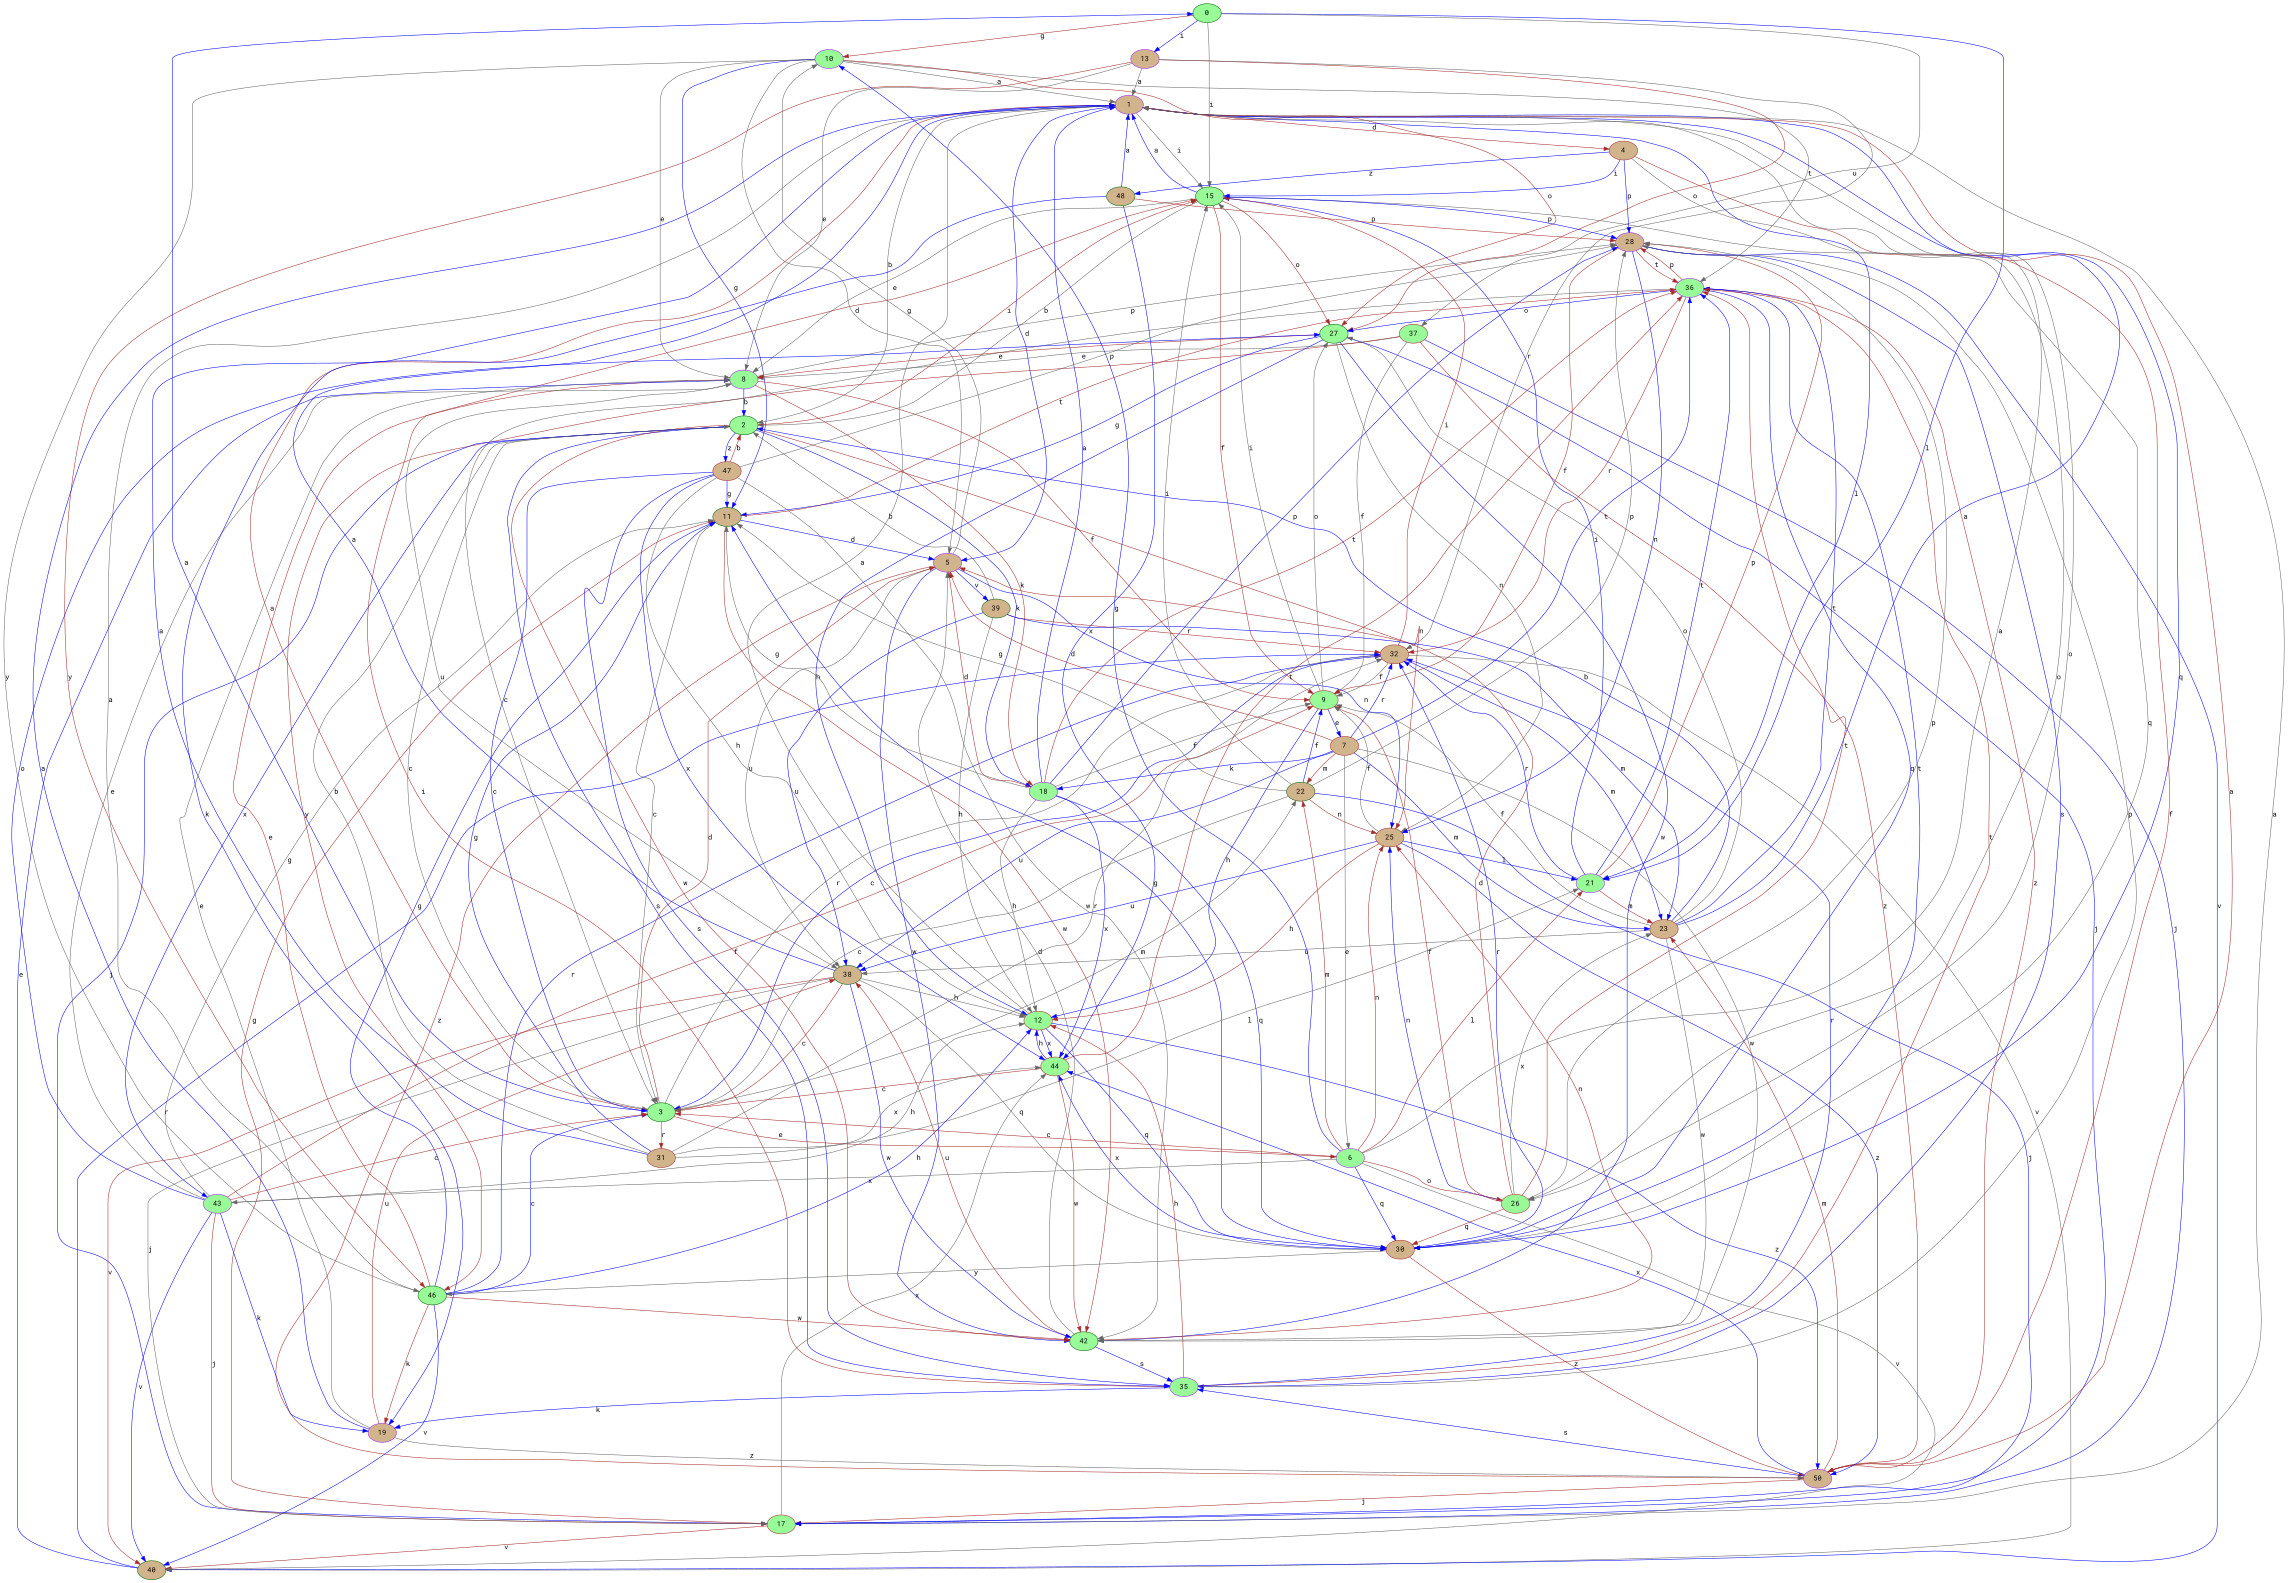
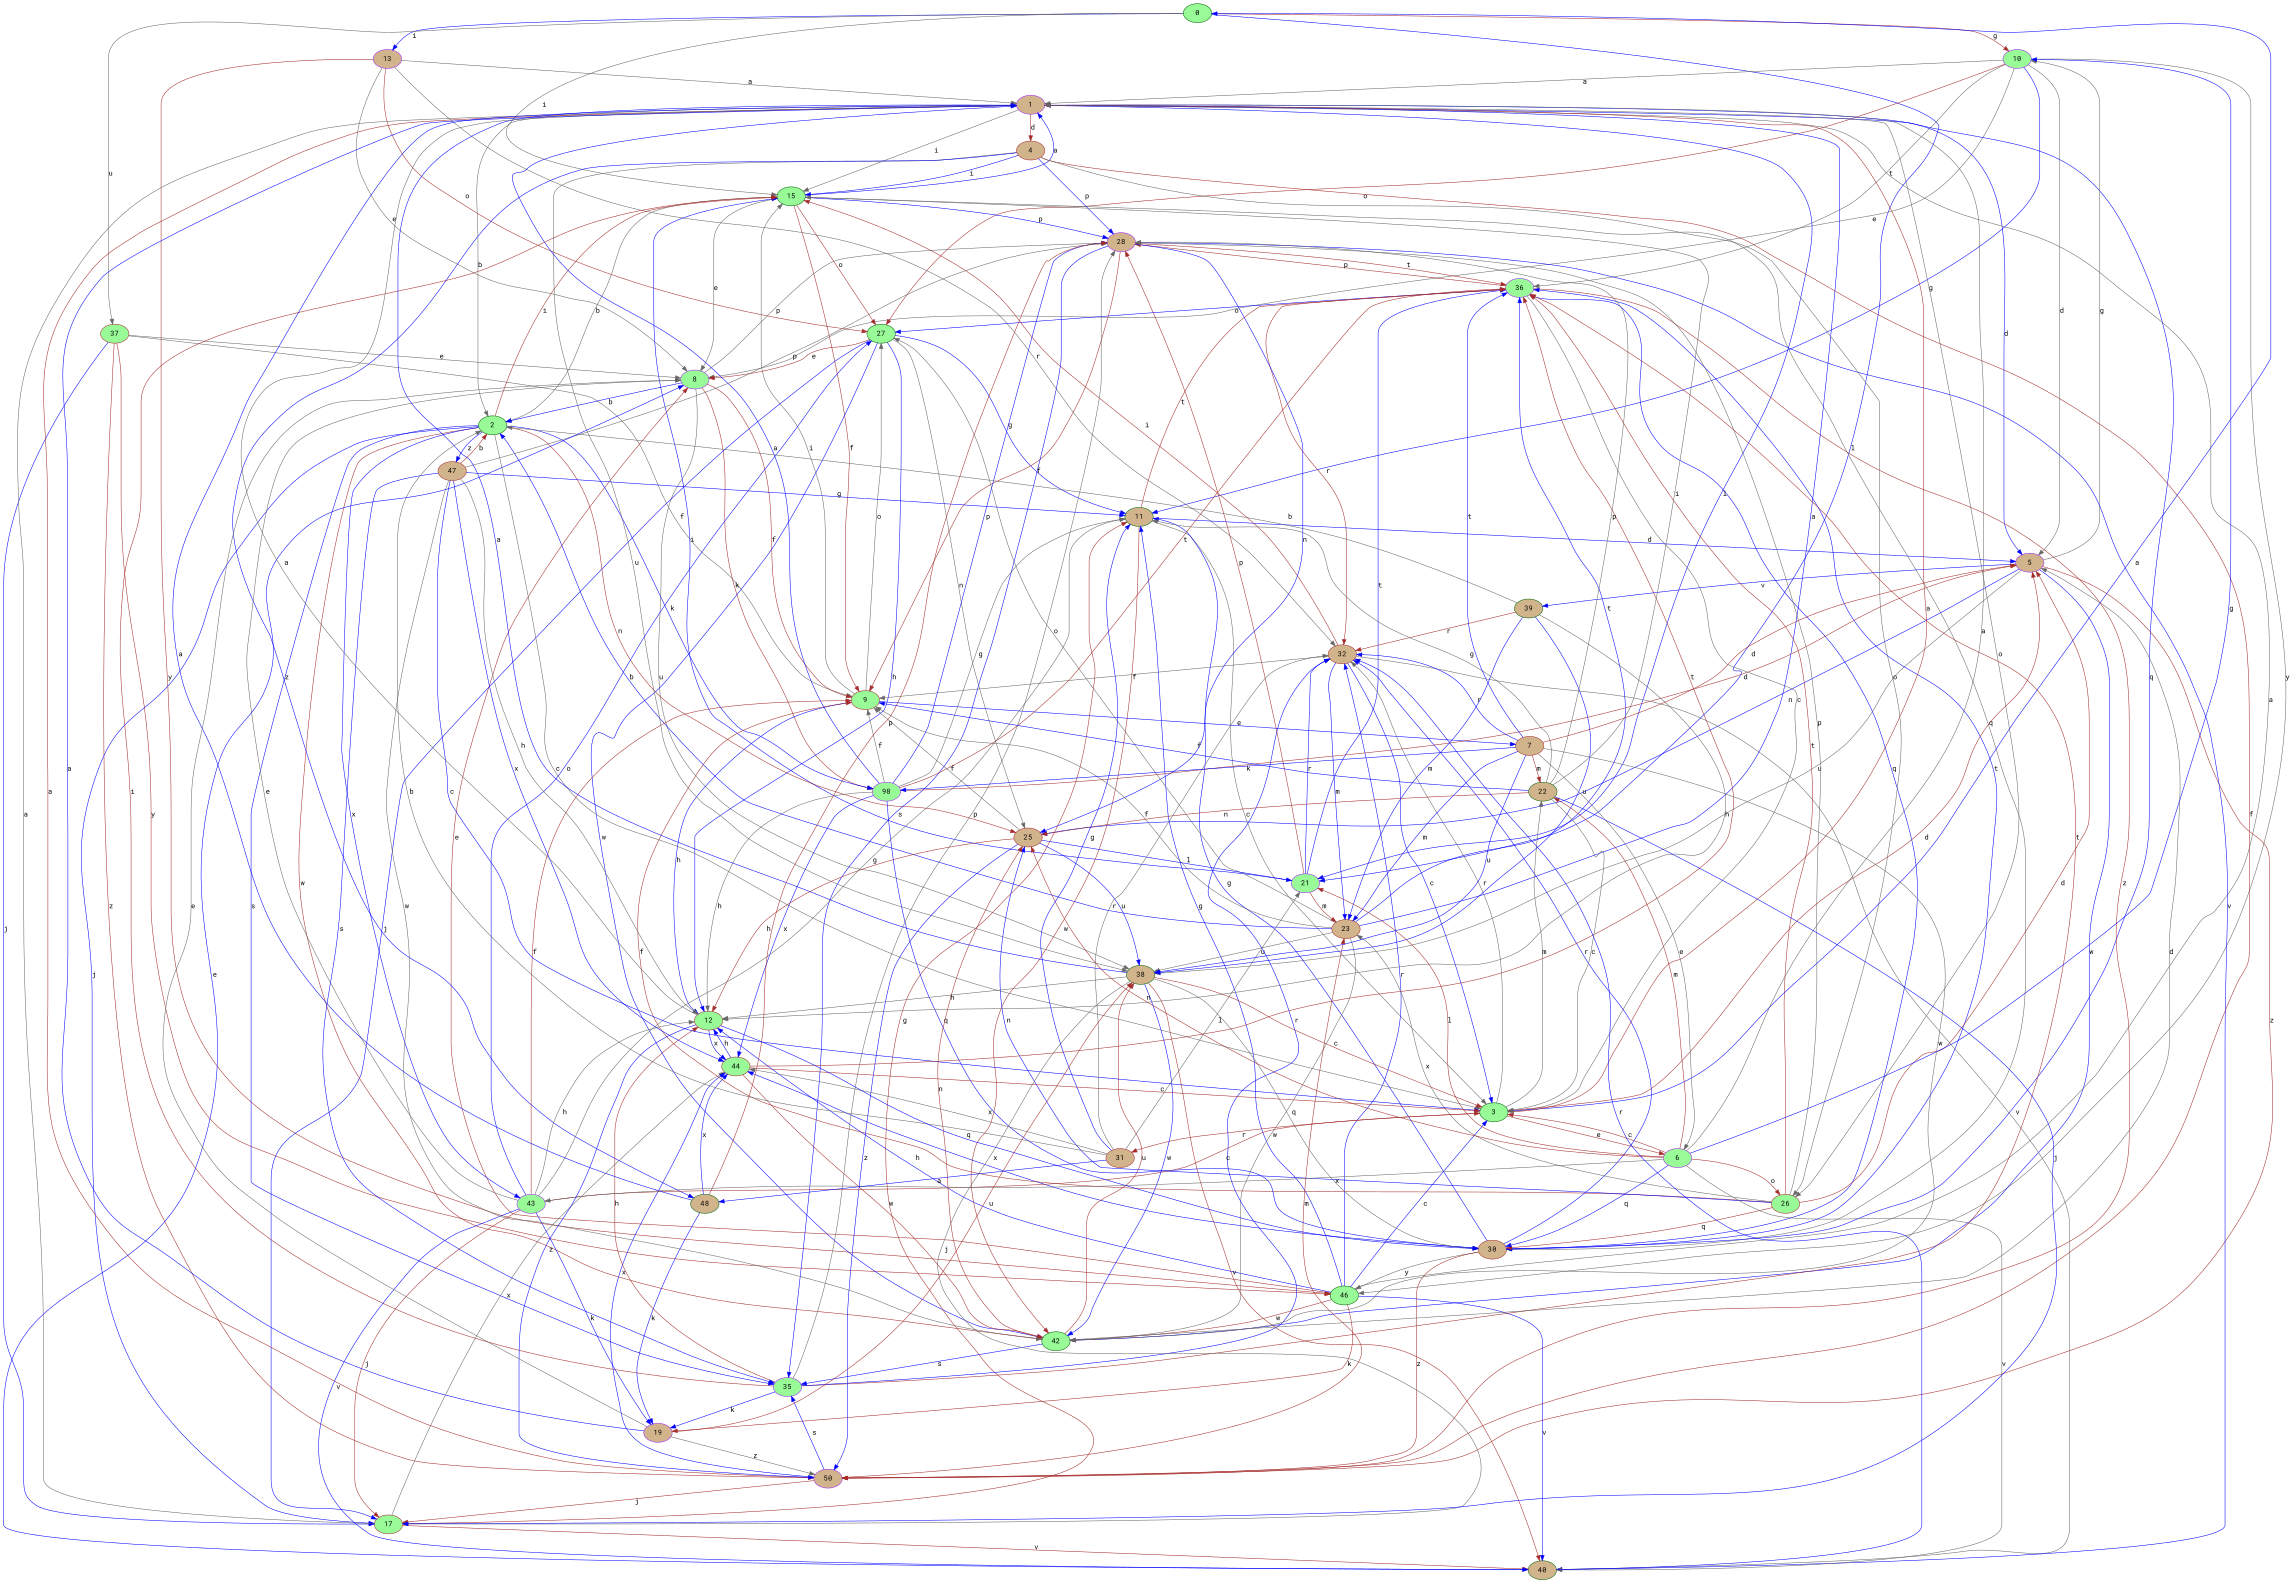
(163, 384) -> (915, 1181)
none -> (615, 495)
(1043, 792) -> (886, 792)
